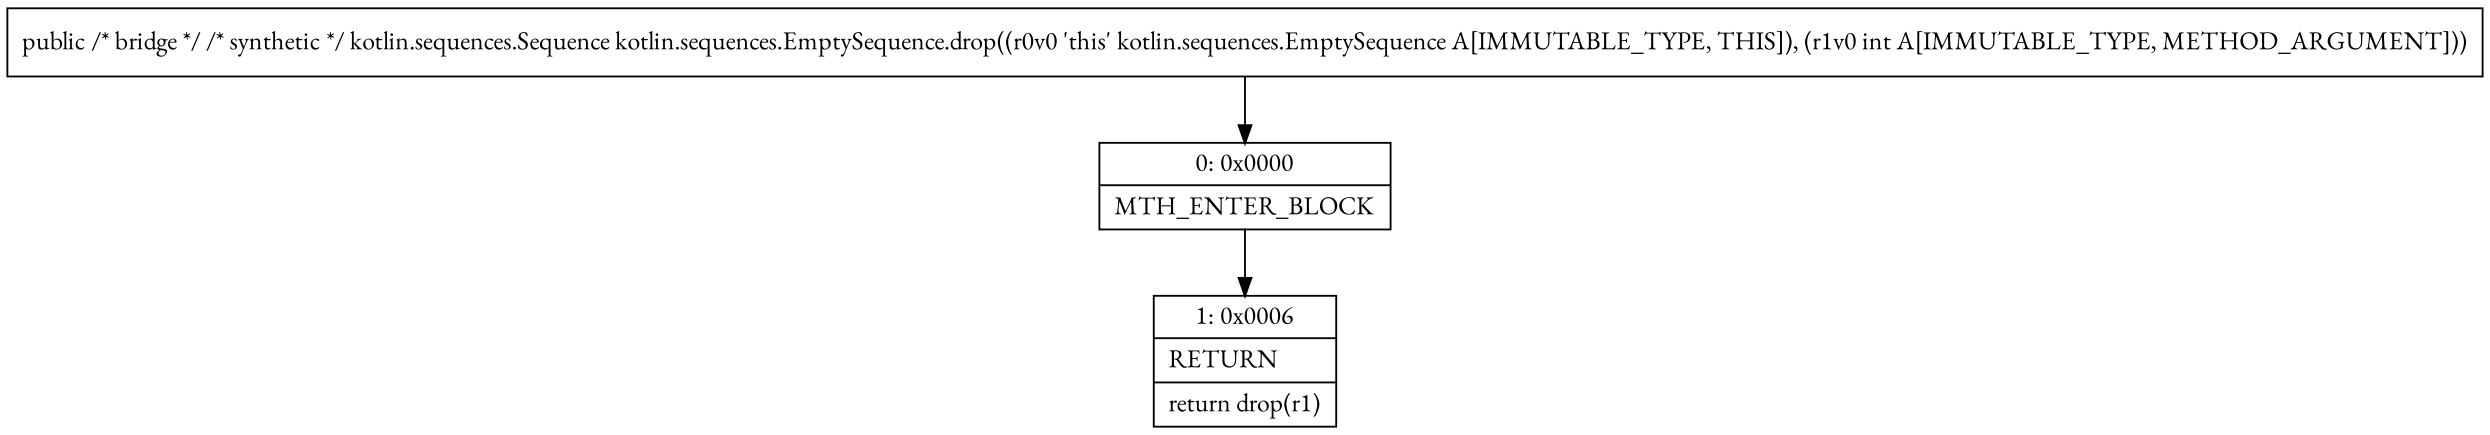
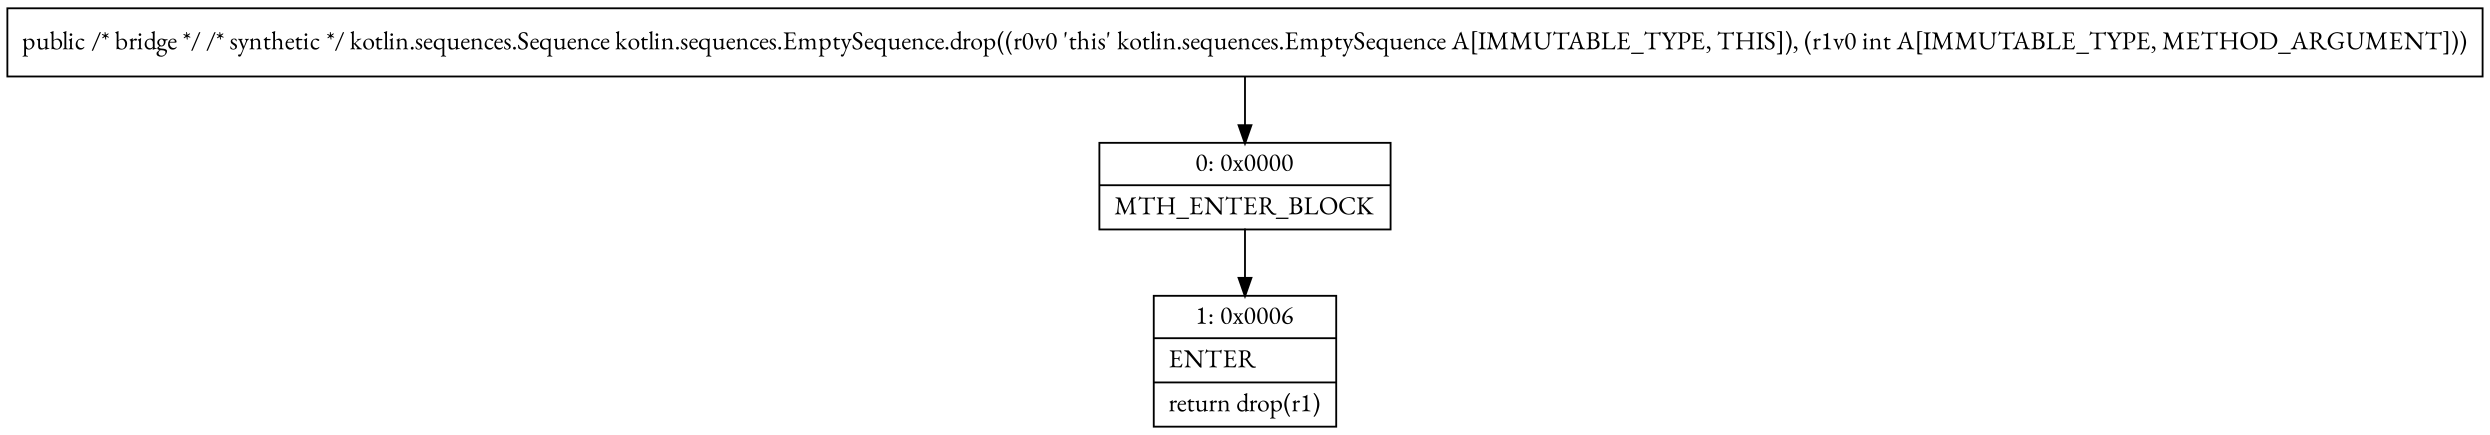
(1224, 359) -> (1213, 359)
